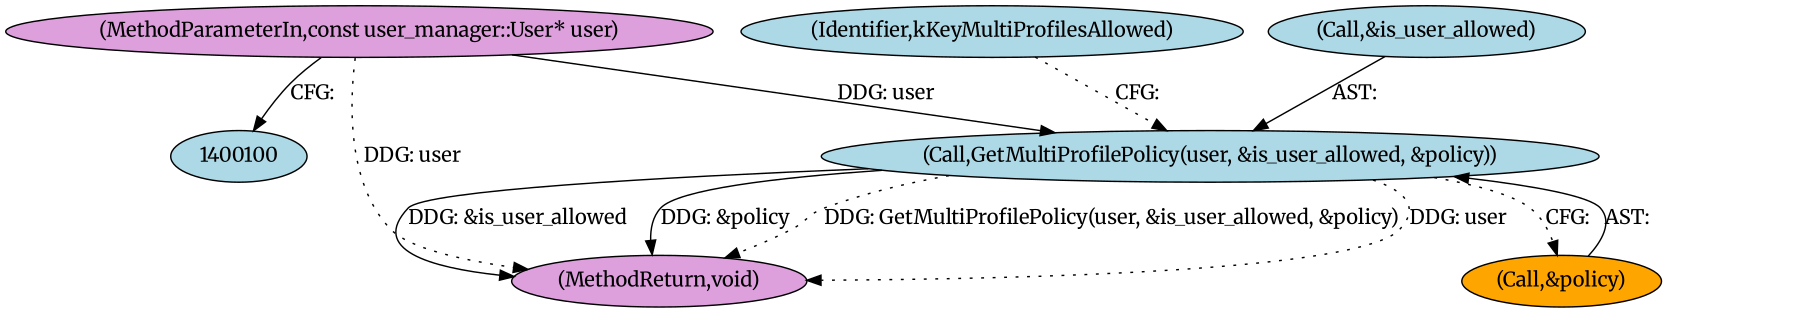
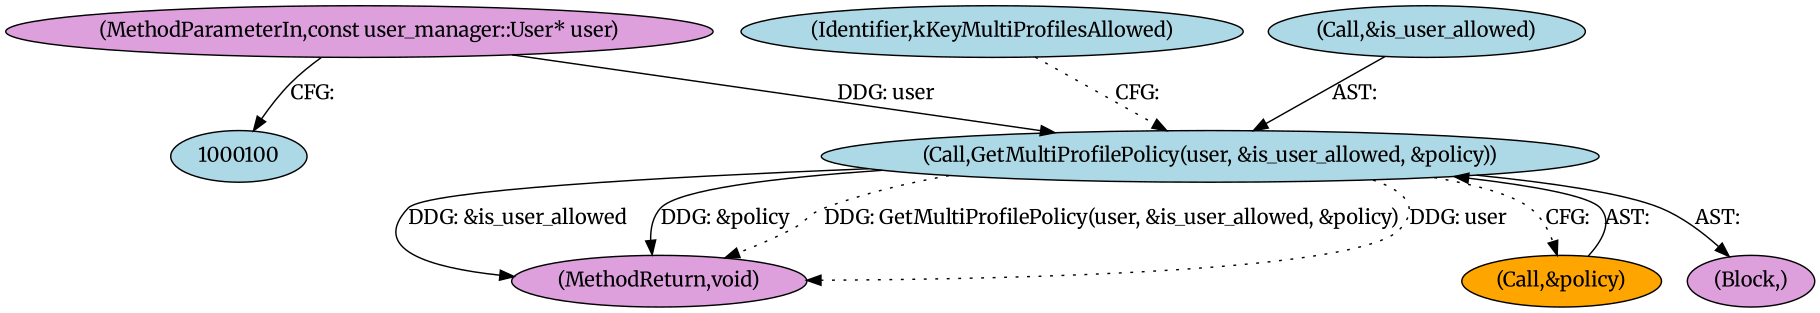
(239, 156) -> (239, 156)
(376, 209) -> none
none -> (1751, 281)
